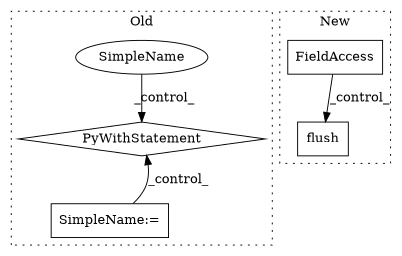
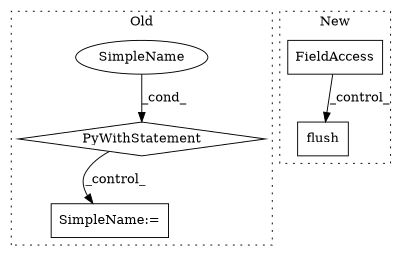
(164, 98) -> (164, 98)
(146, 186) -> (88, 169)
